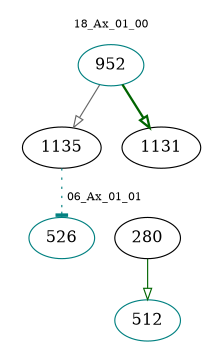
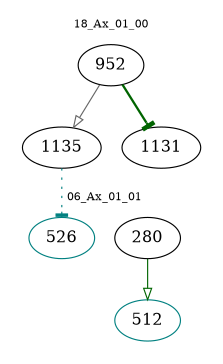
(111, 65) -> (111, 65)
(133, 101) -> (134, 104)
